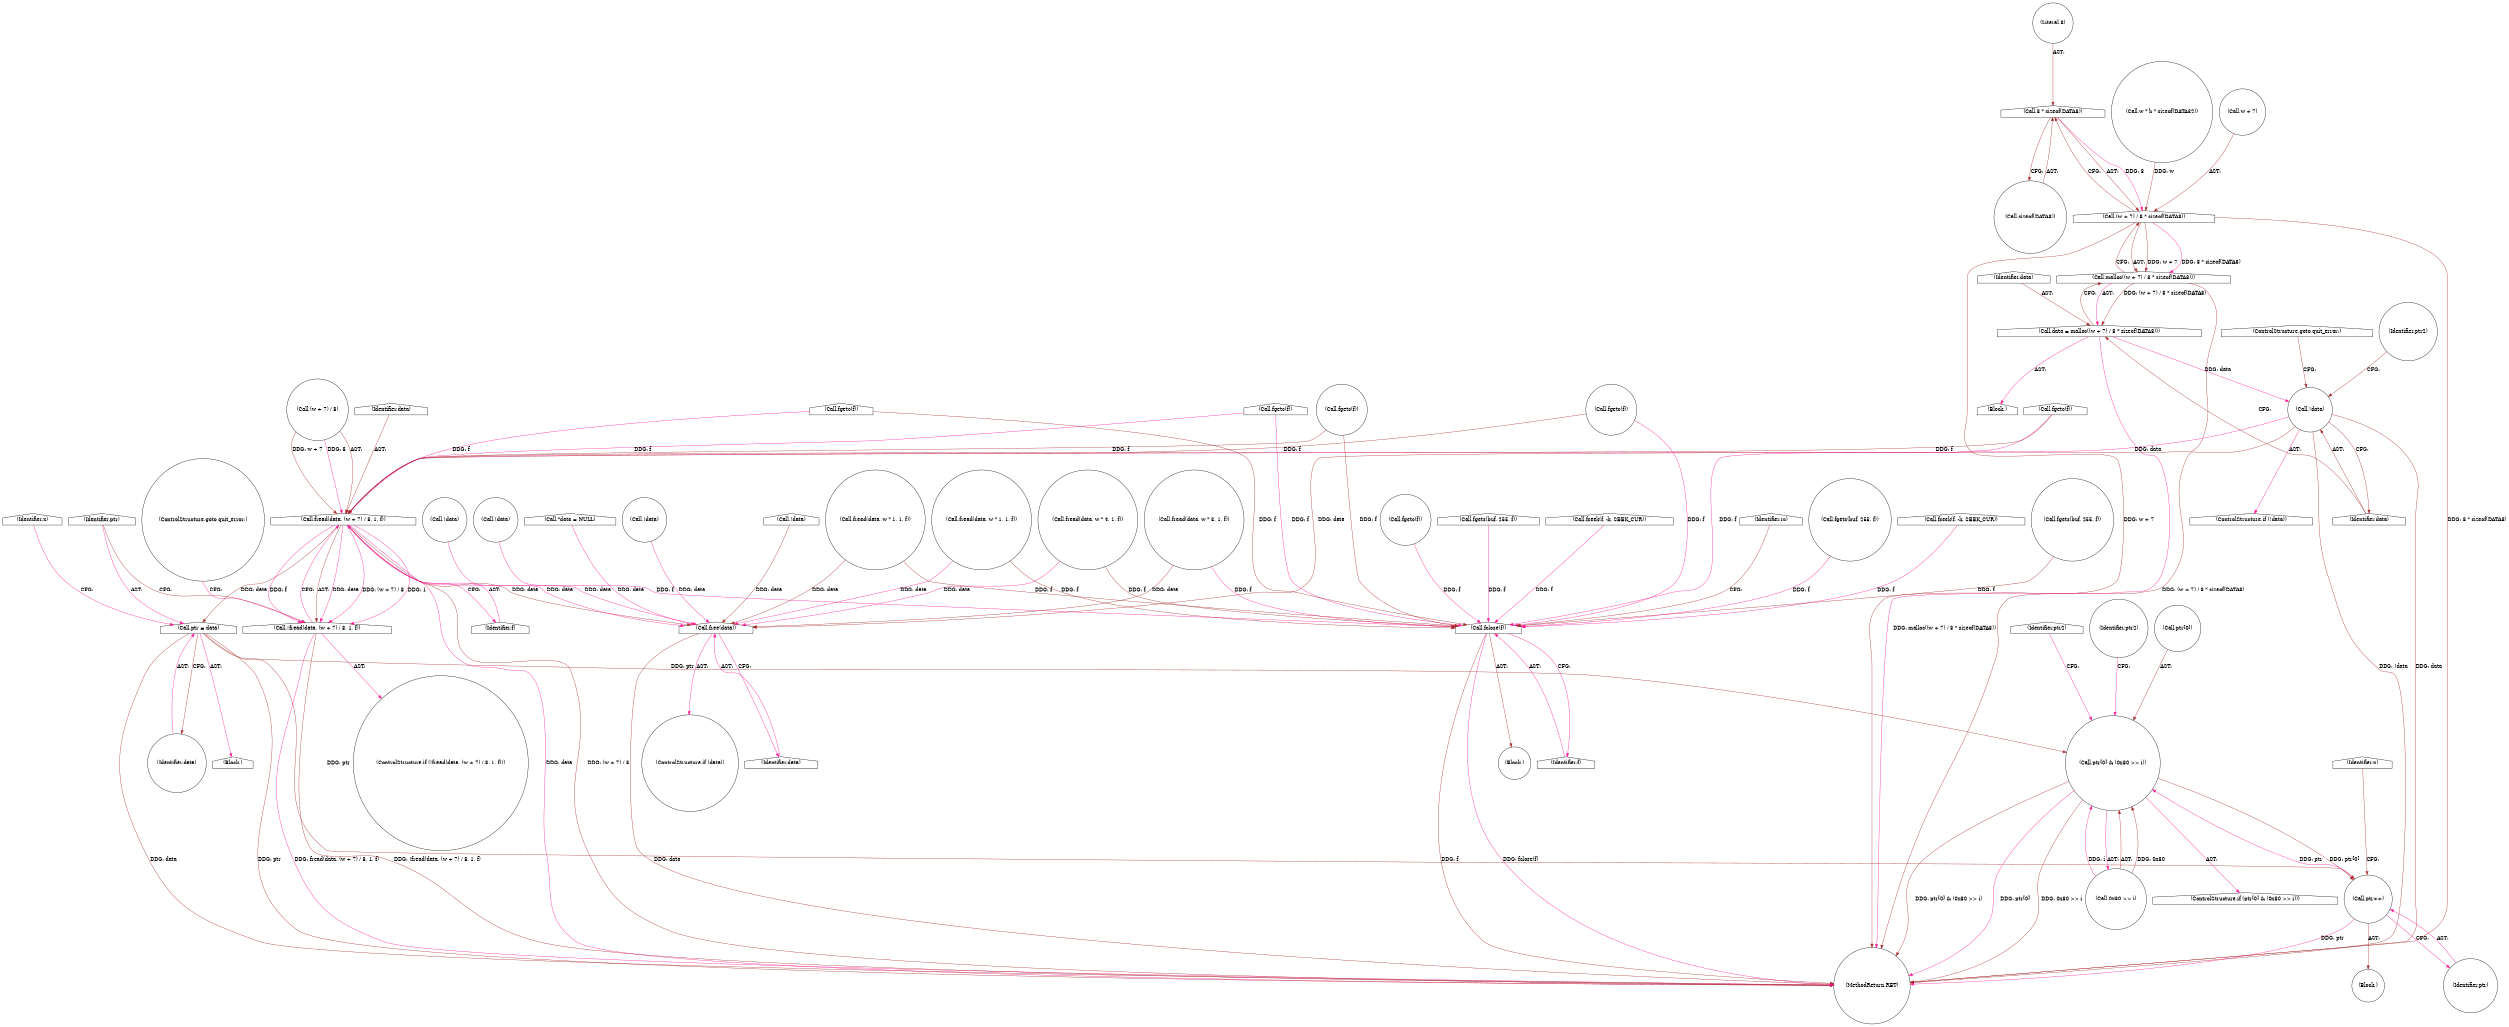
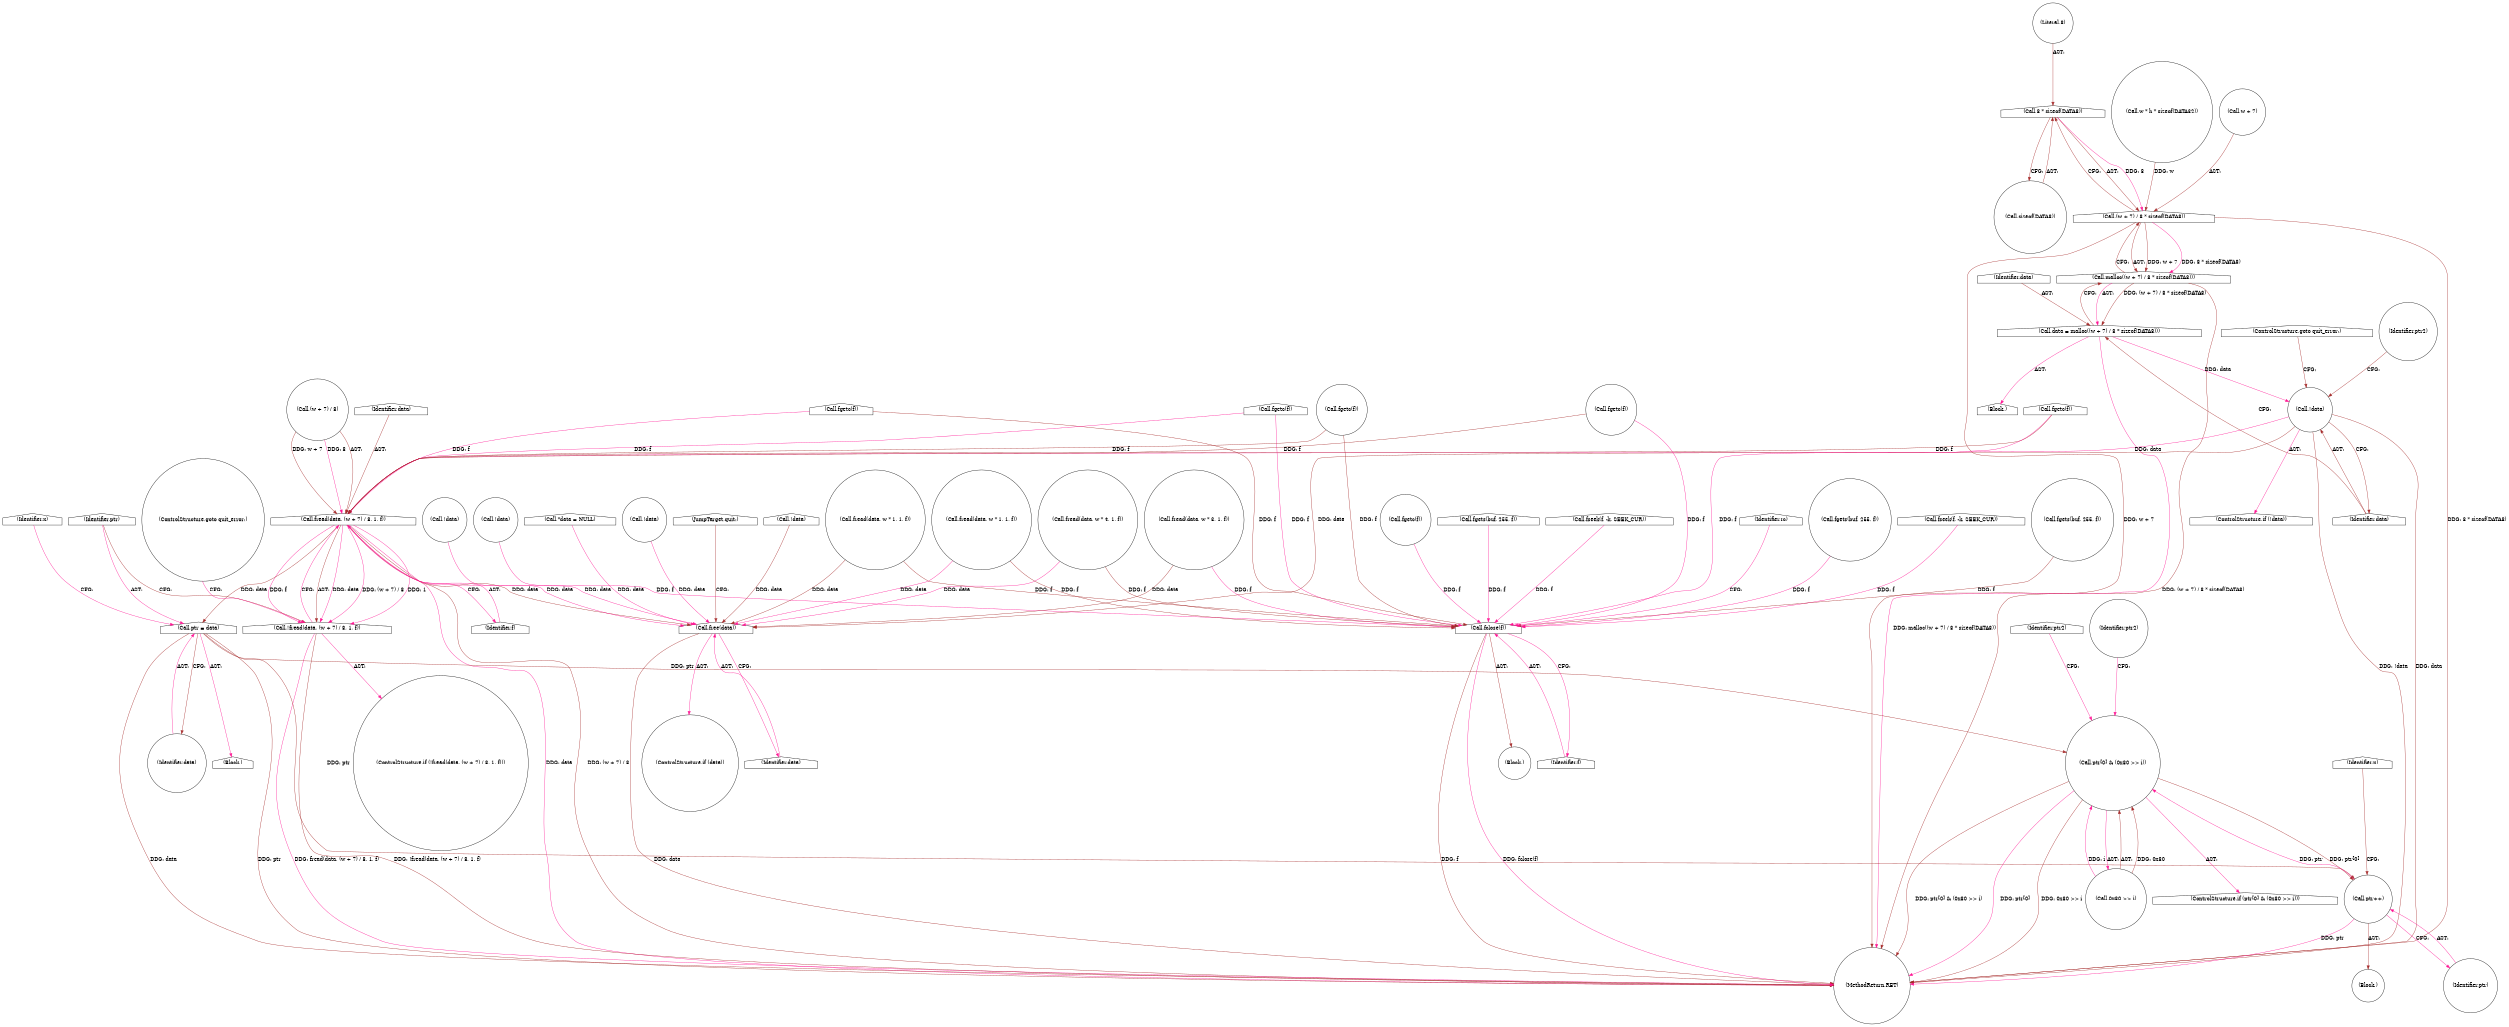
none -> (715, 520)
(1664, 608) -> (1664, 608)
(2178, 628) -> none
